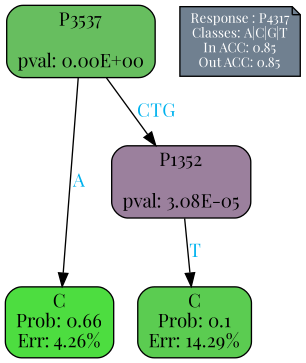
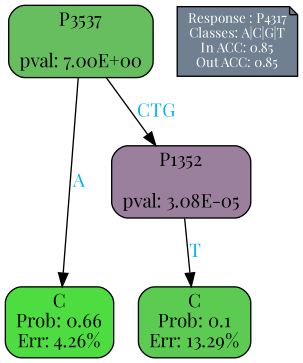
(81, 41) -> (81, 41)
(195, 322) -> (195, 322)
